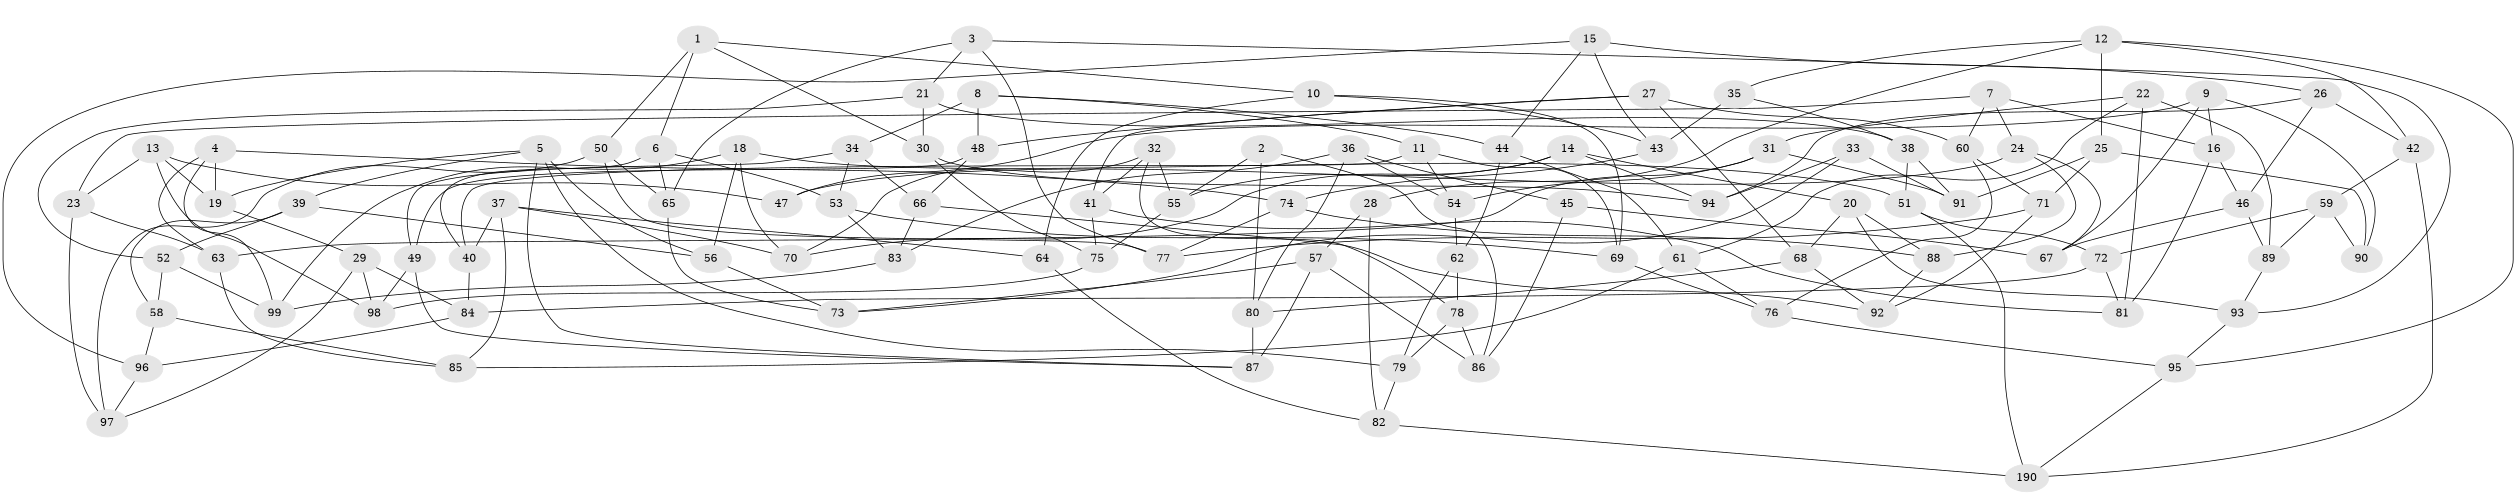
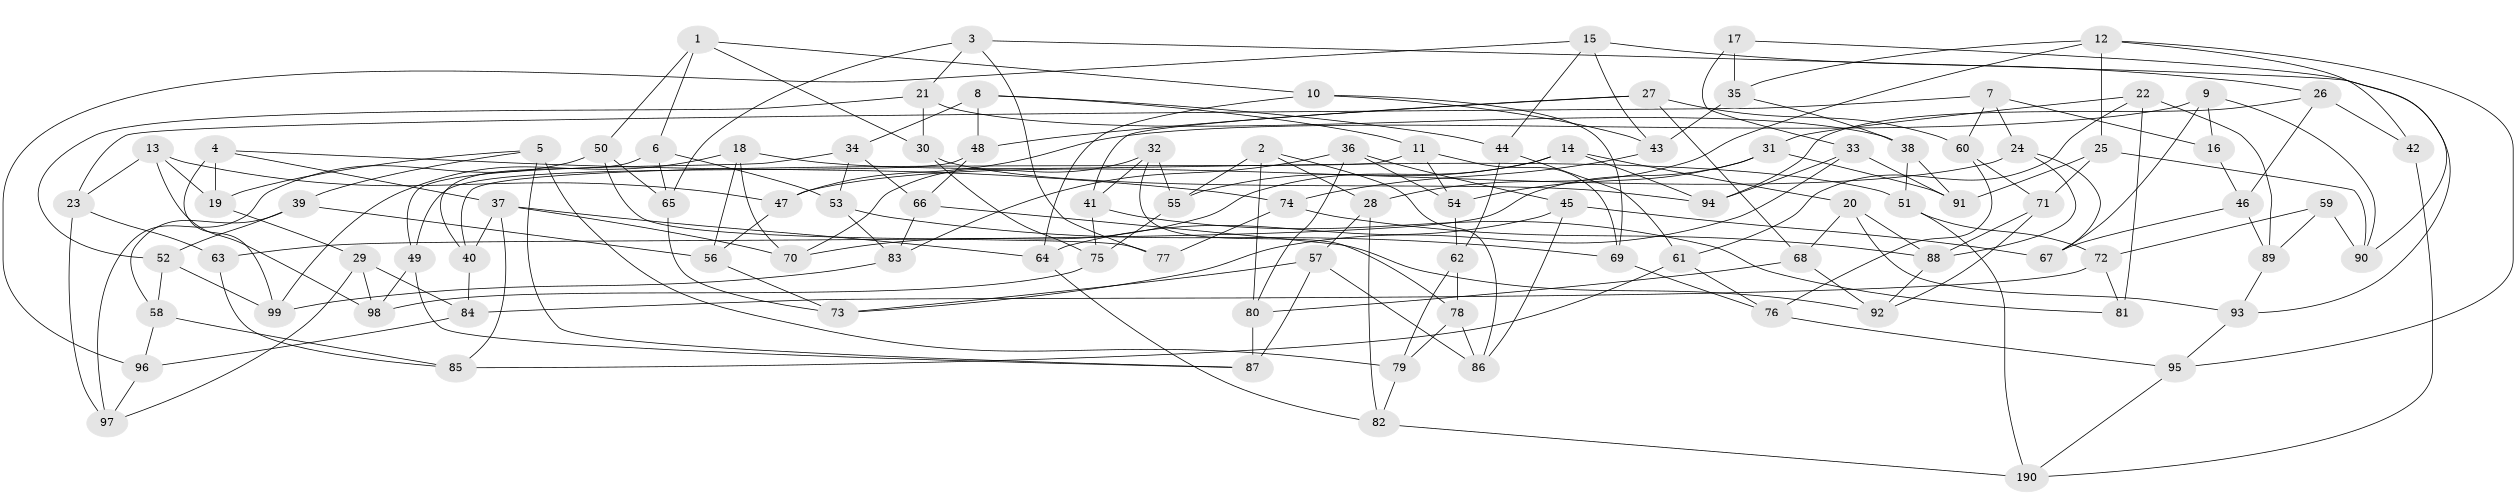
none -> (1735, 40)
none -> (1316, 177)
(2370, 177) -> none
(159, 205) -> (357, 177)
(608, 212) -> (746, 231)
none -> (1304, 230)
(2176, 235) -> none
(1795, 236) -> (1983, 234)
